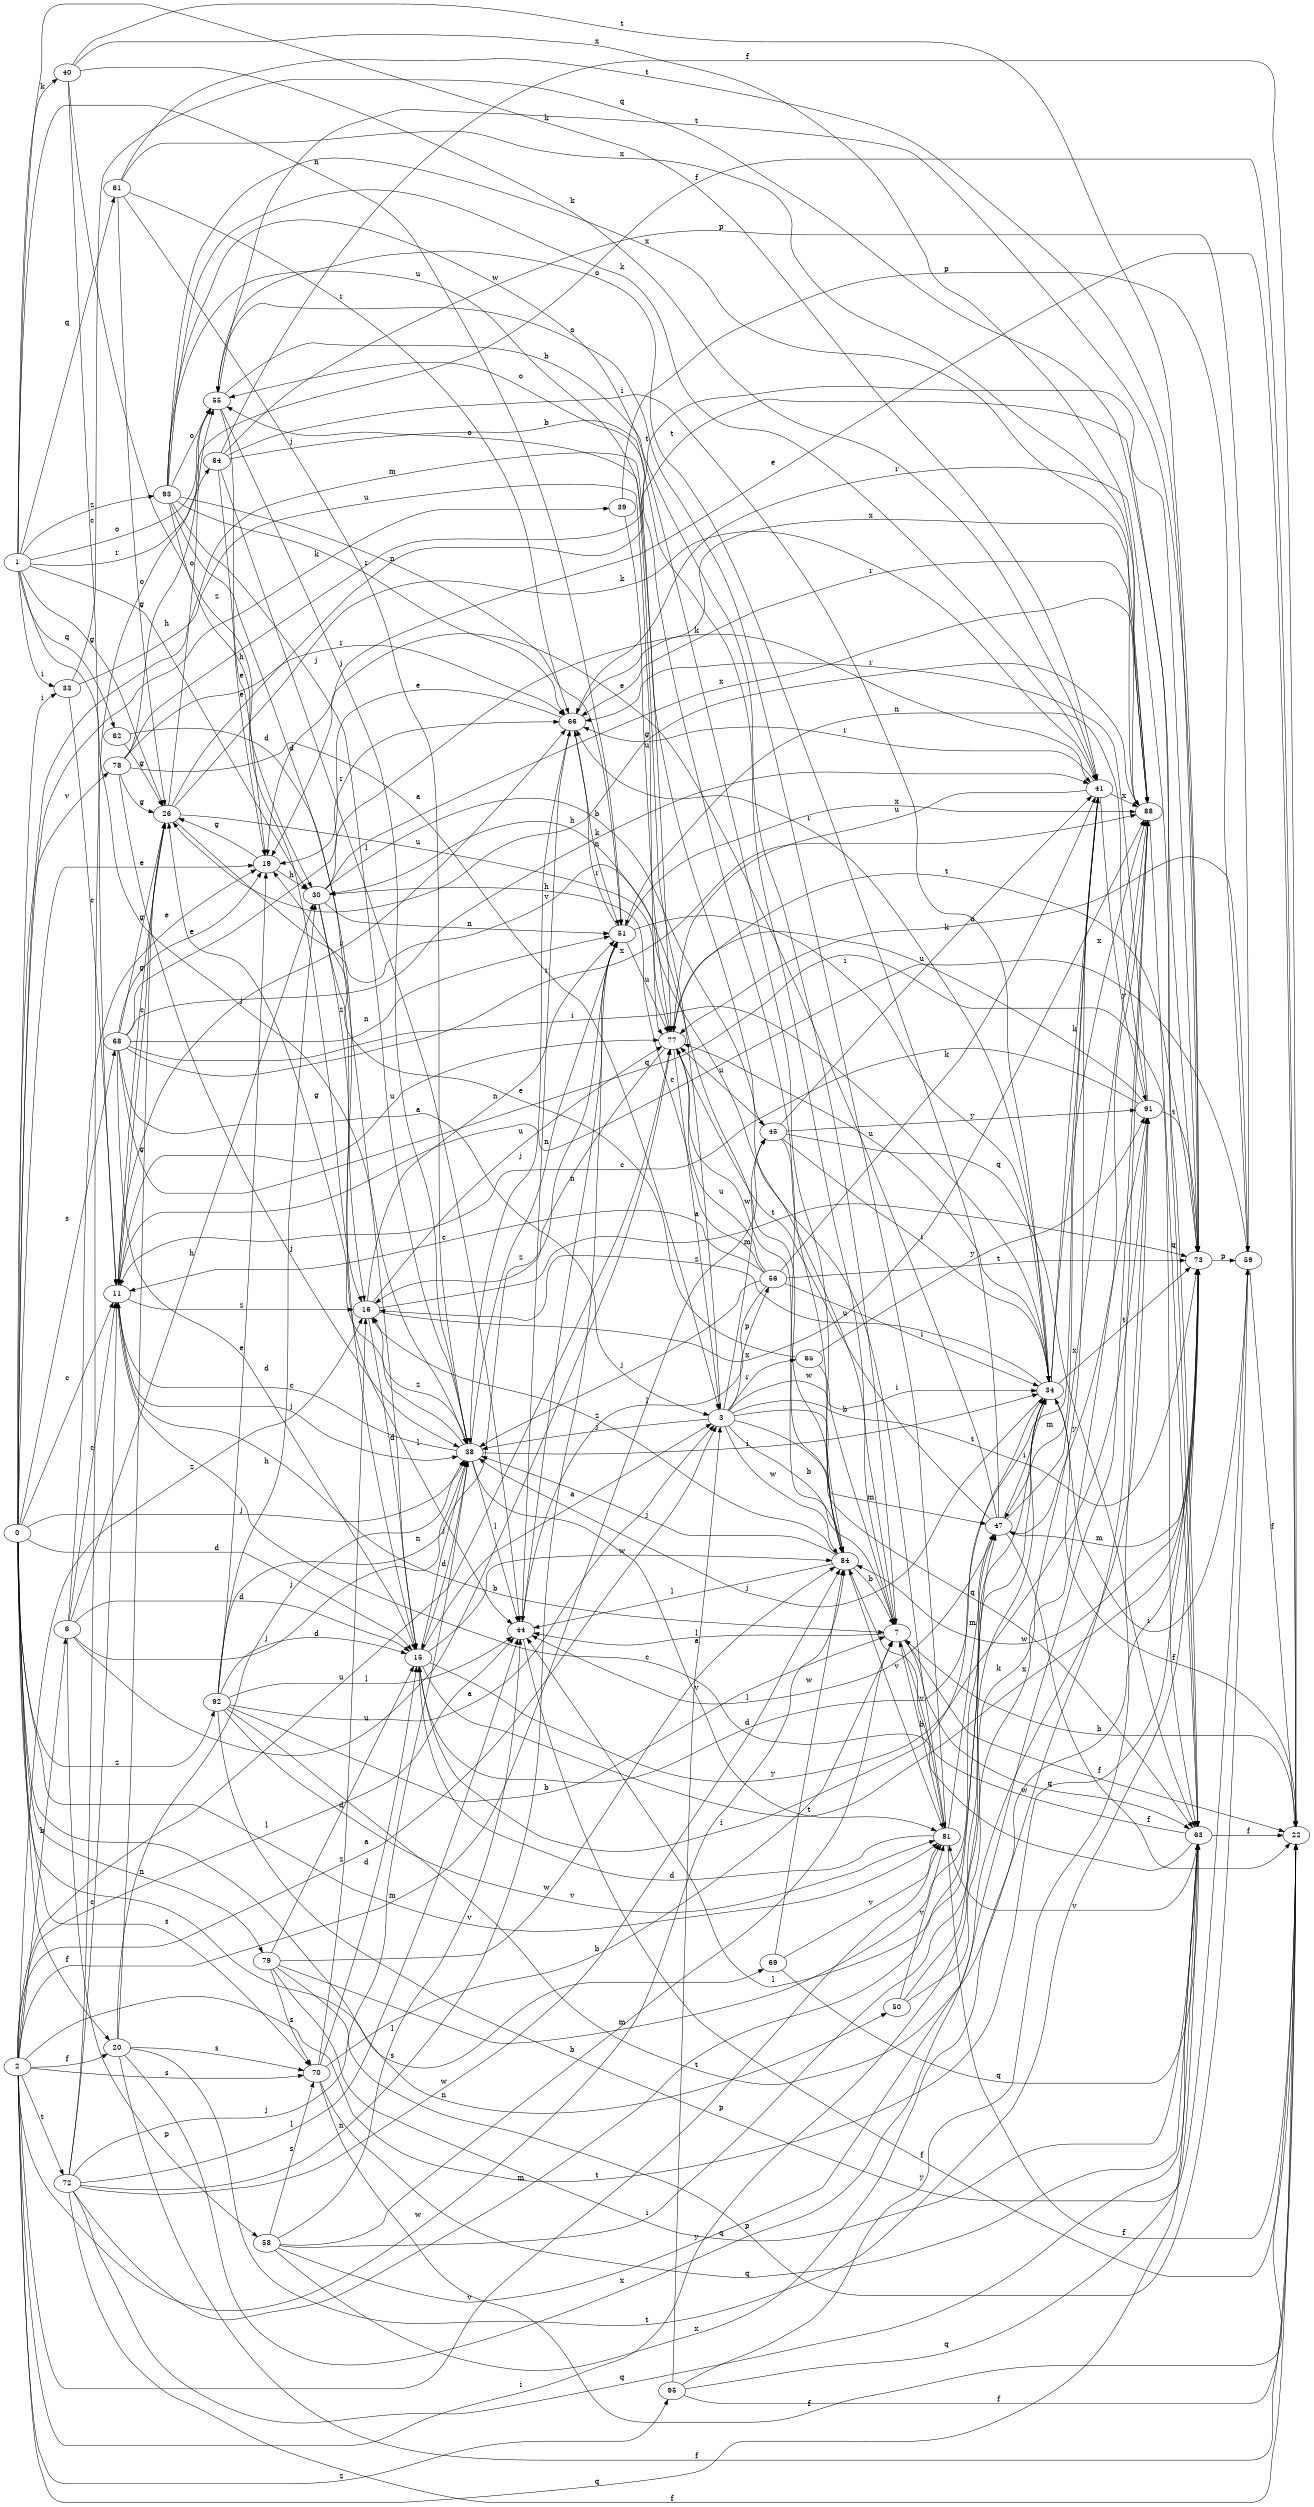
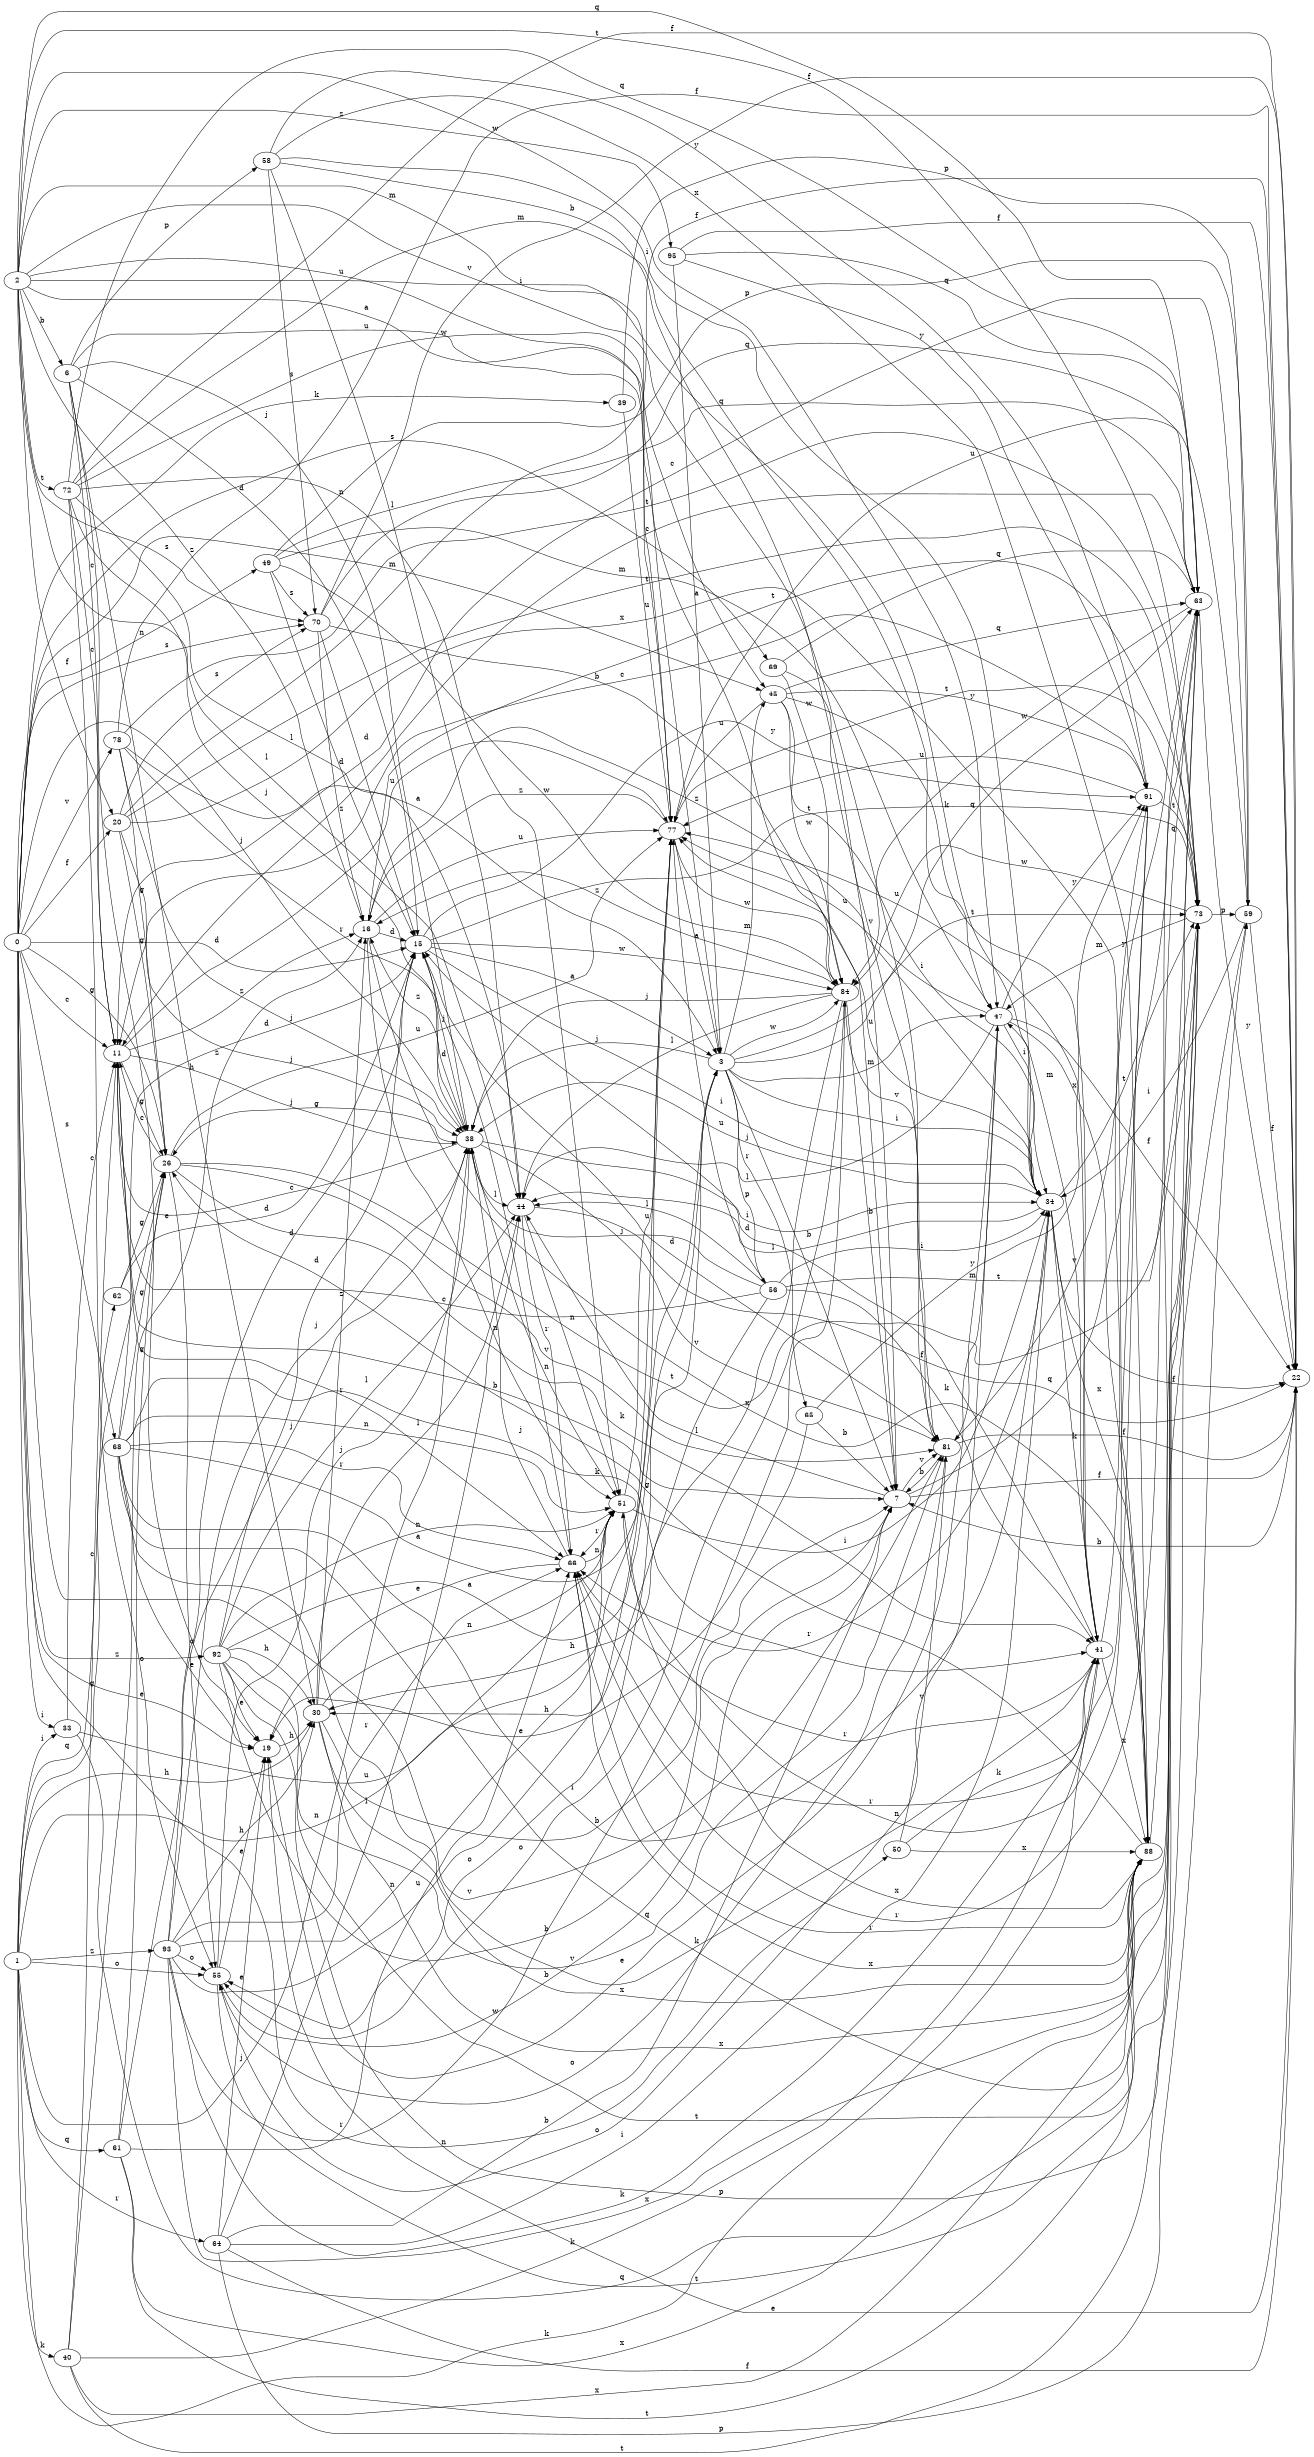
(222, 837) -> (103, 1006)
(1249, 1832) -> (1249, 1026)
(267, 1961) -> (267, 563)
(515, 2151) -> (634, 219)
